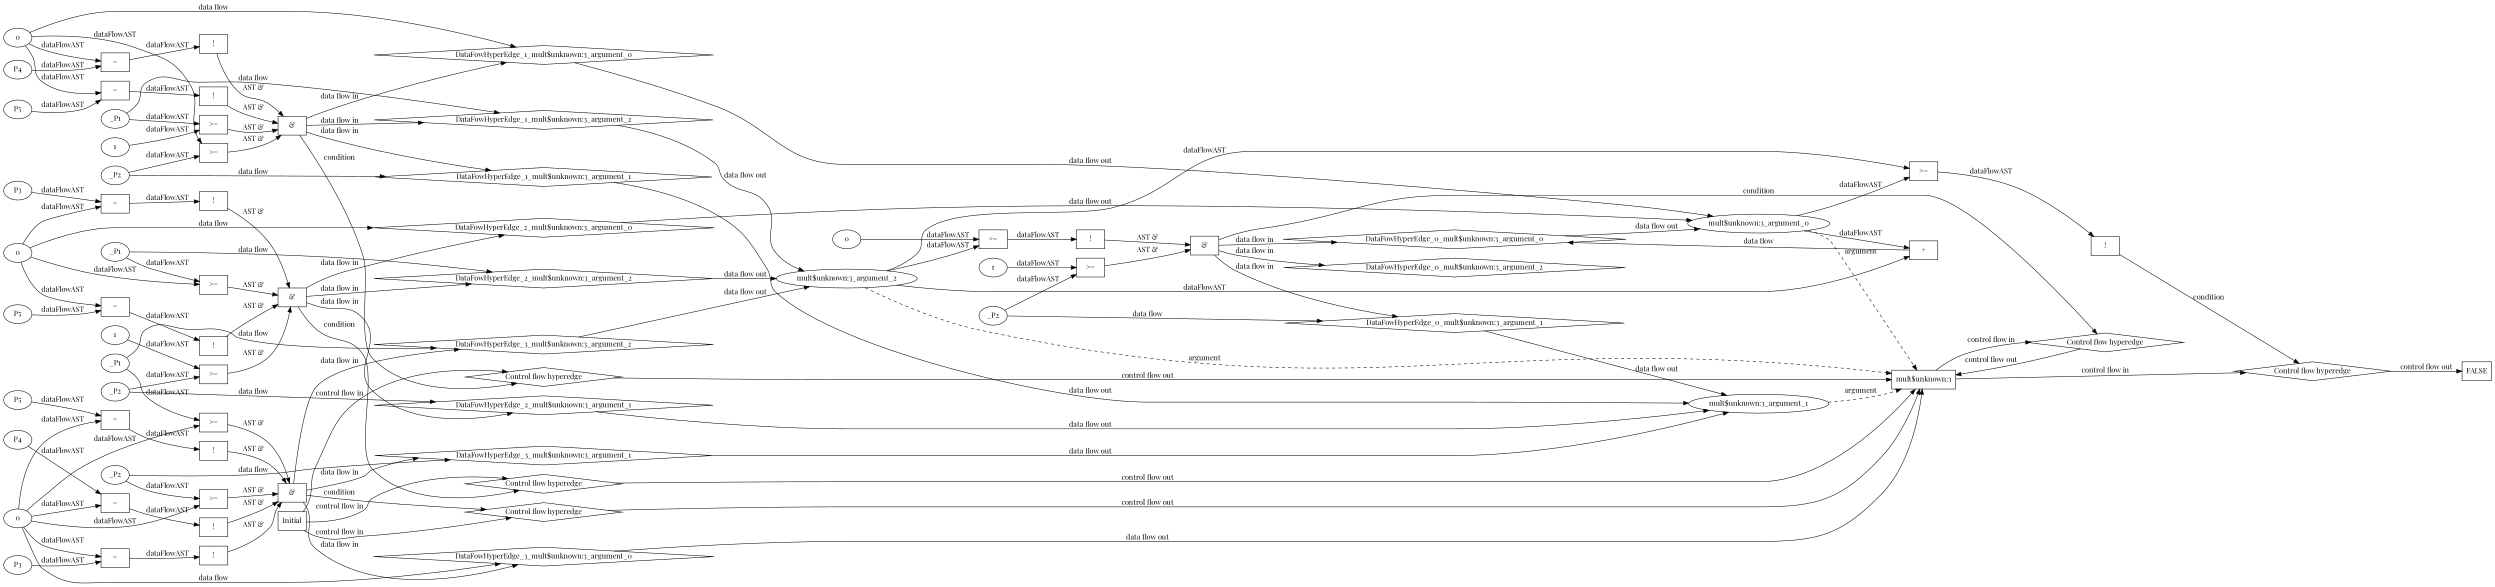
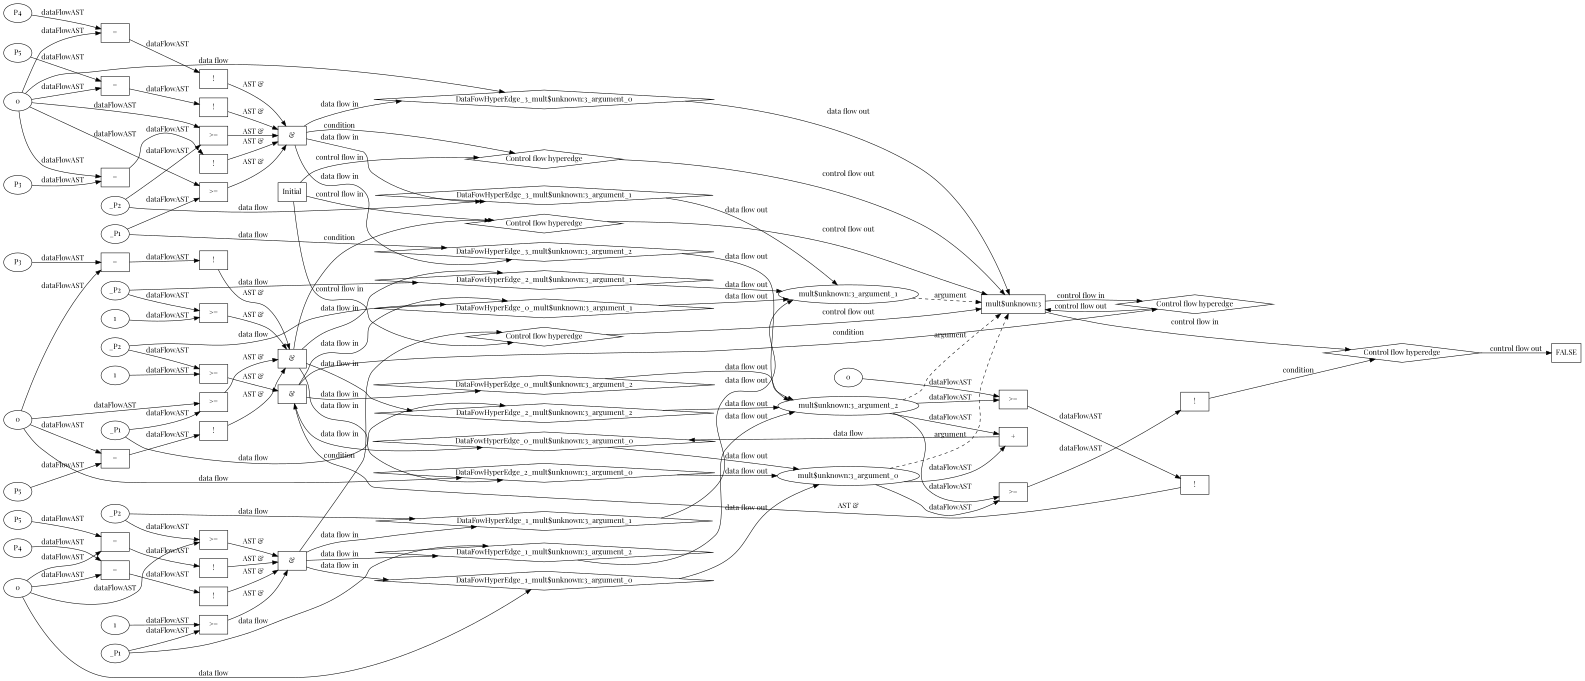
none -> (703, 372)
